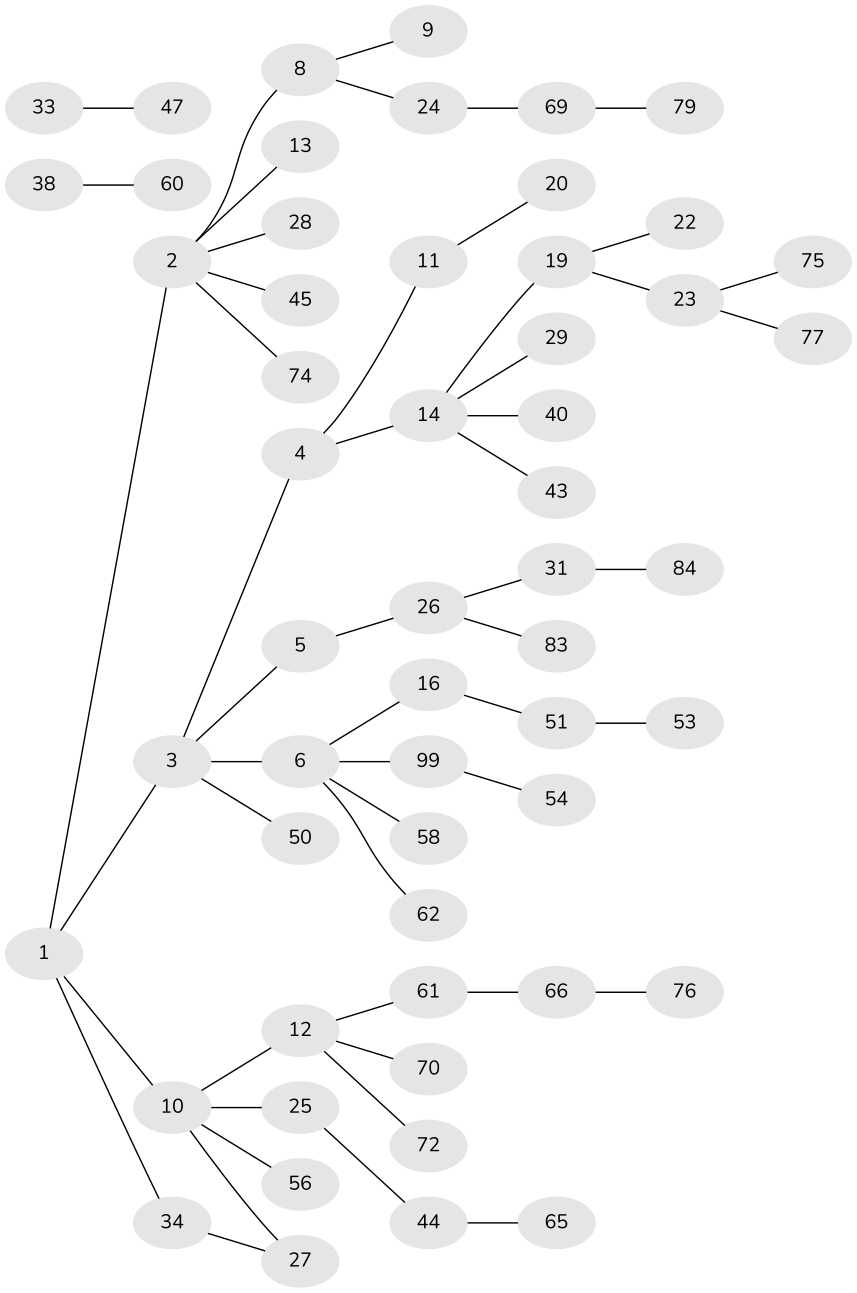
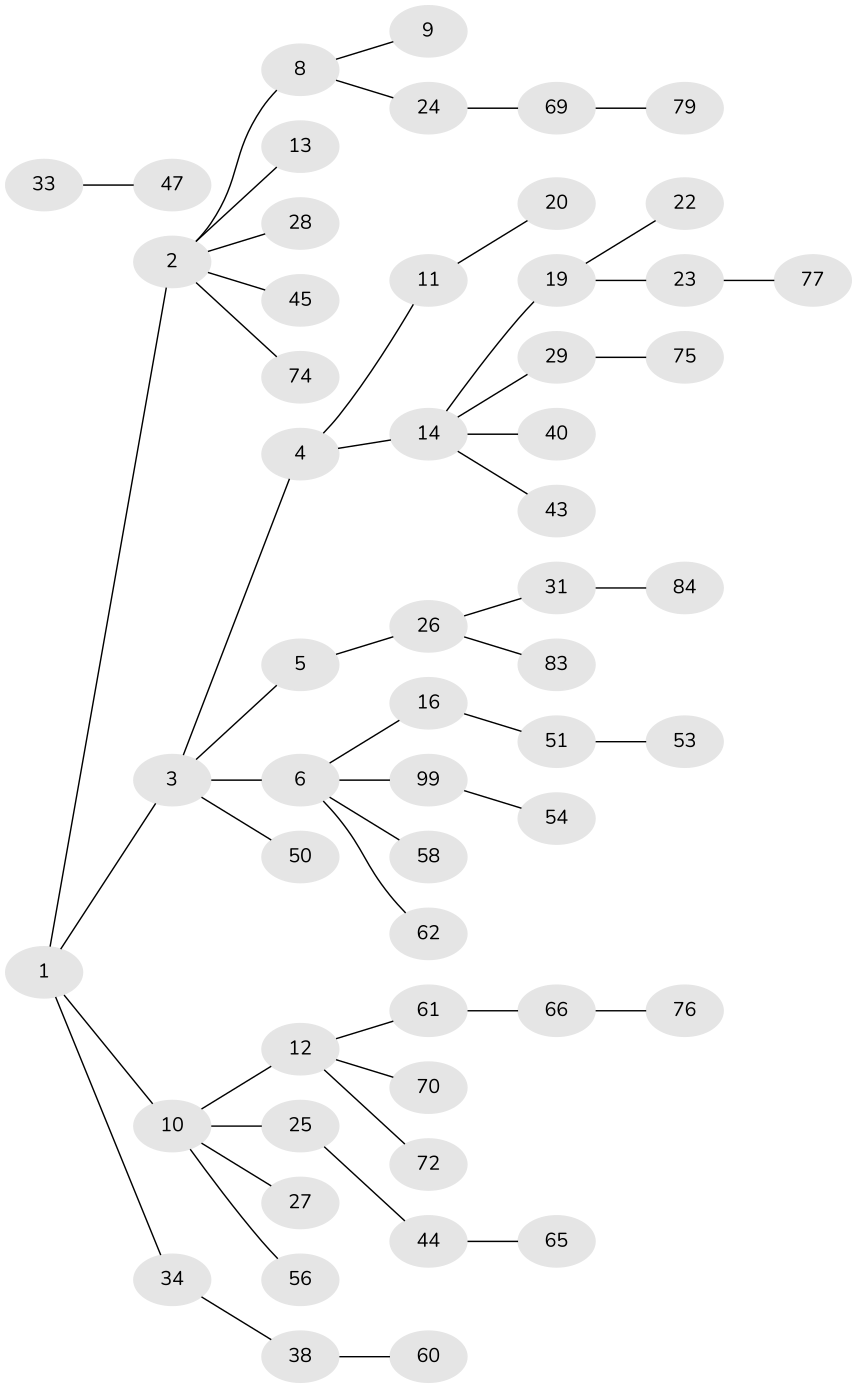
(749, 281) -> (621, 357)
(237, 1242) -> (236, 1318)
